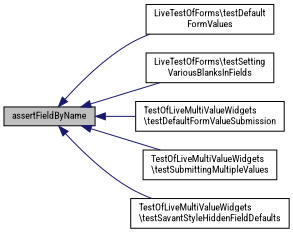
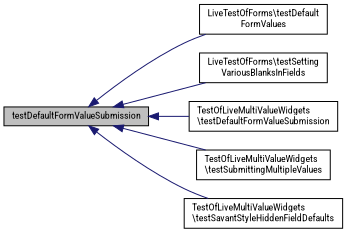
(50, 116) -> (76, 116)
